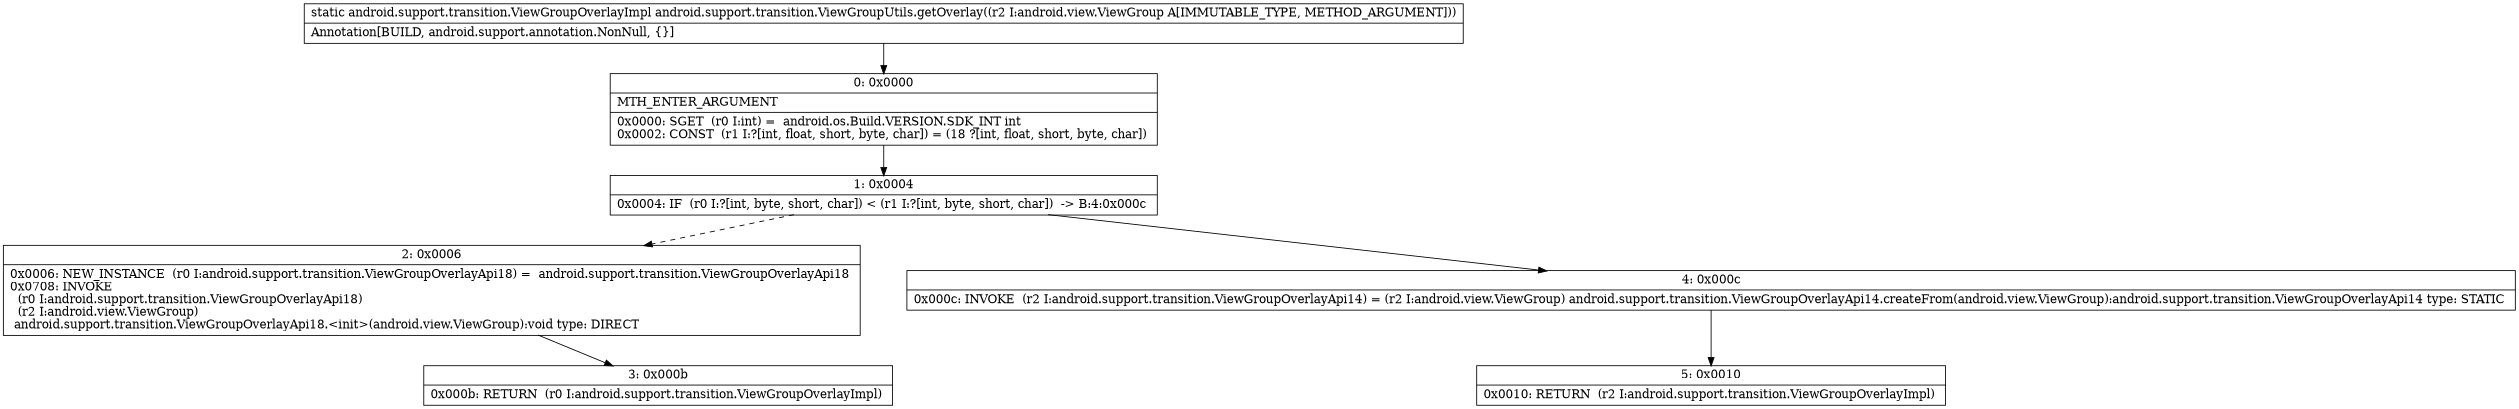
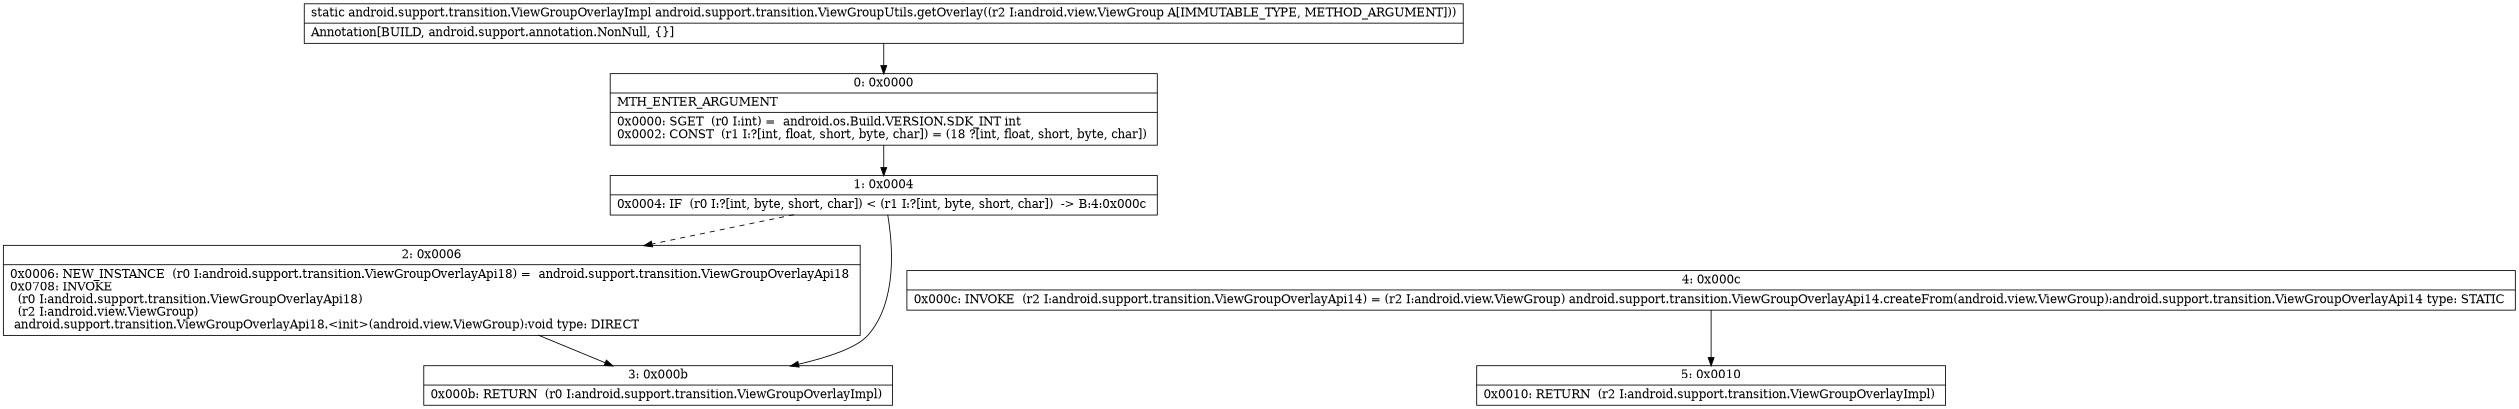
(1293, 242) -> (881, 314)
